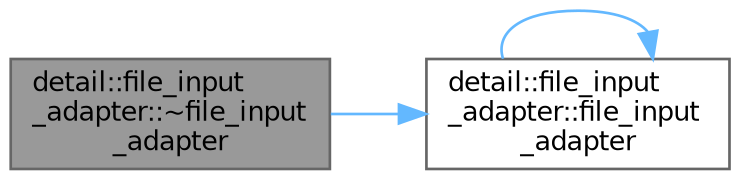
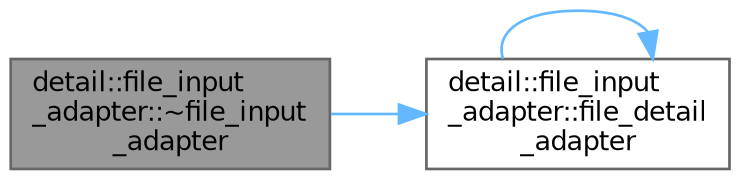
(578, 114) -> (578, 114)
